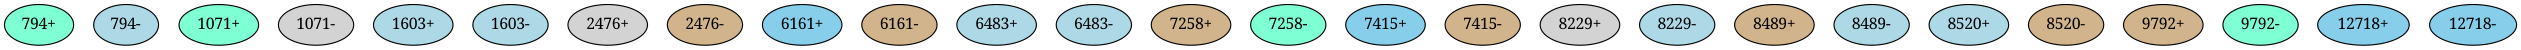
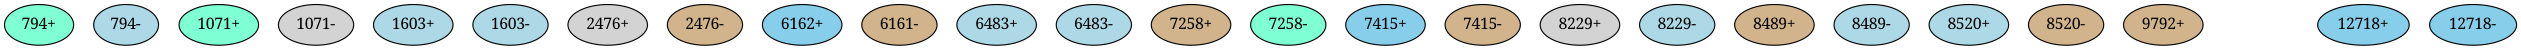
(802, 25) -> (802, 25)
(2261, 25) -> none
